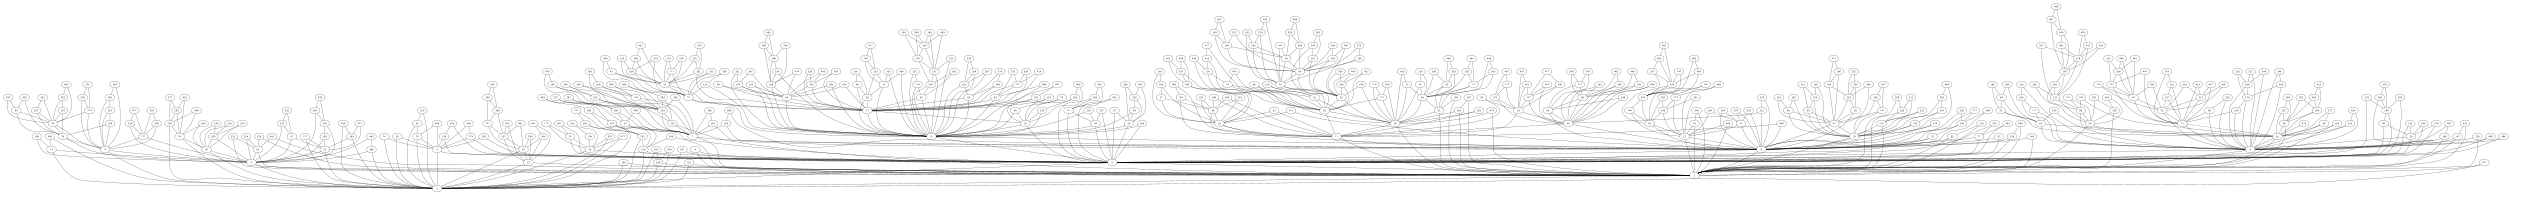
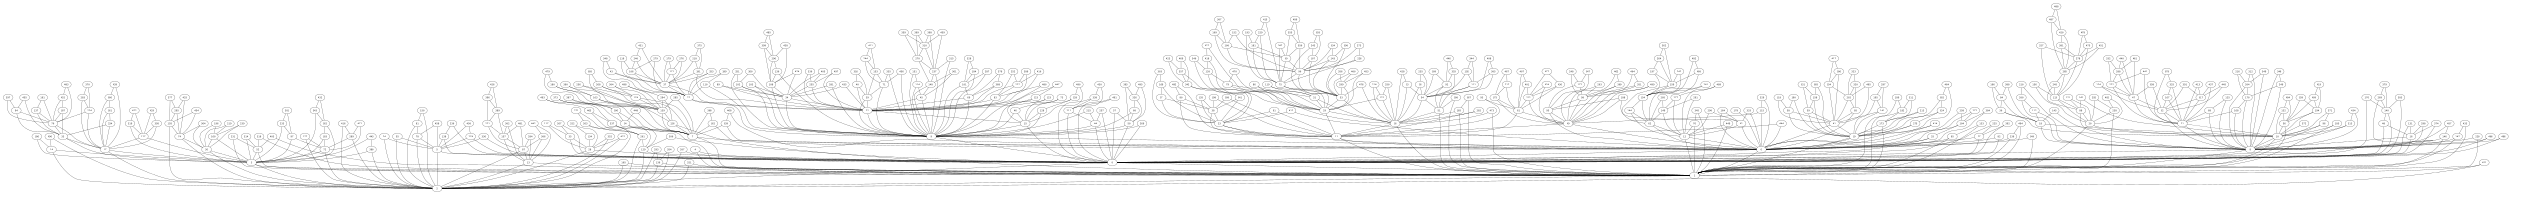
(1738, 117) -> (1689, 119)
